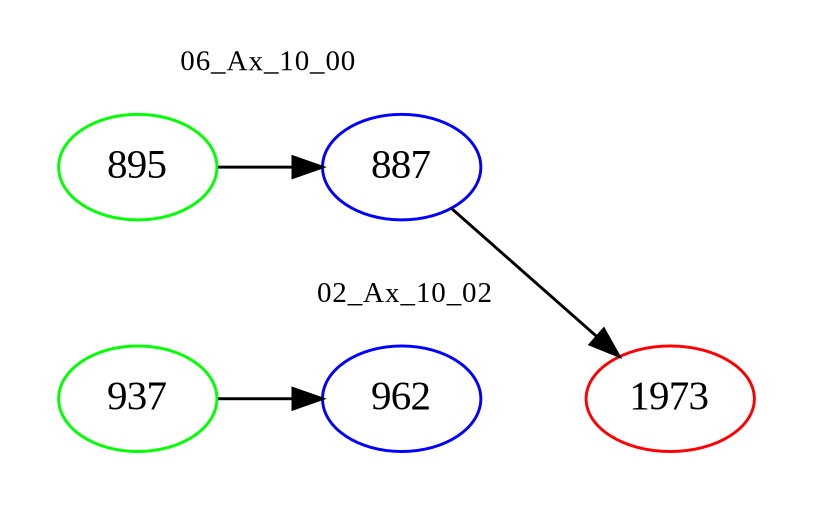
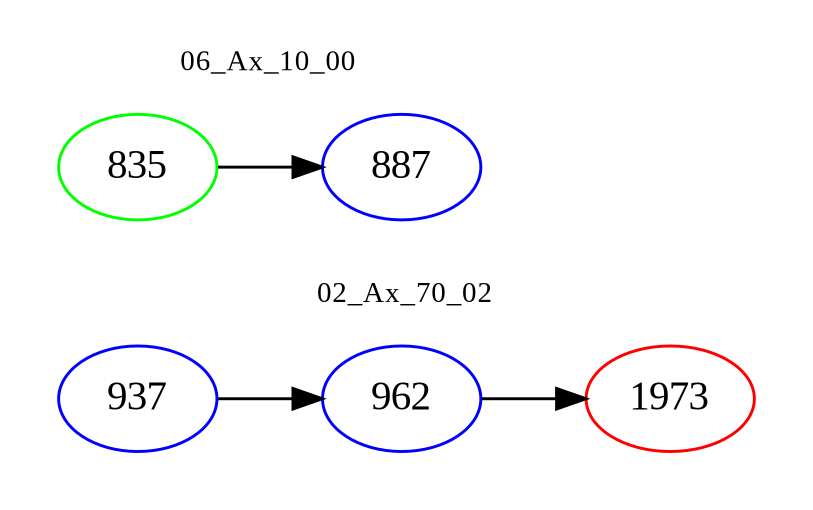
(138, 167) -> (138, 167)
(538, 285) -> (519, 399)
(406, 295) -> (406, 295)
(138, 399) -> (138, 399)
